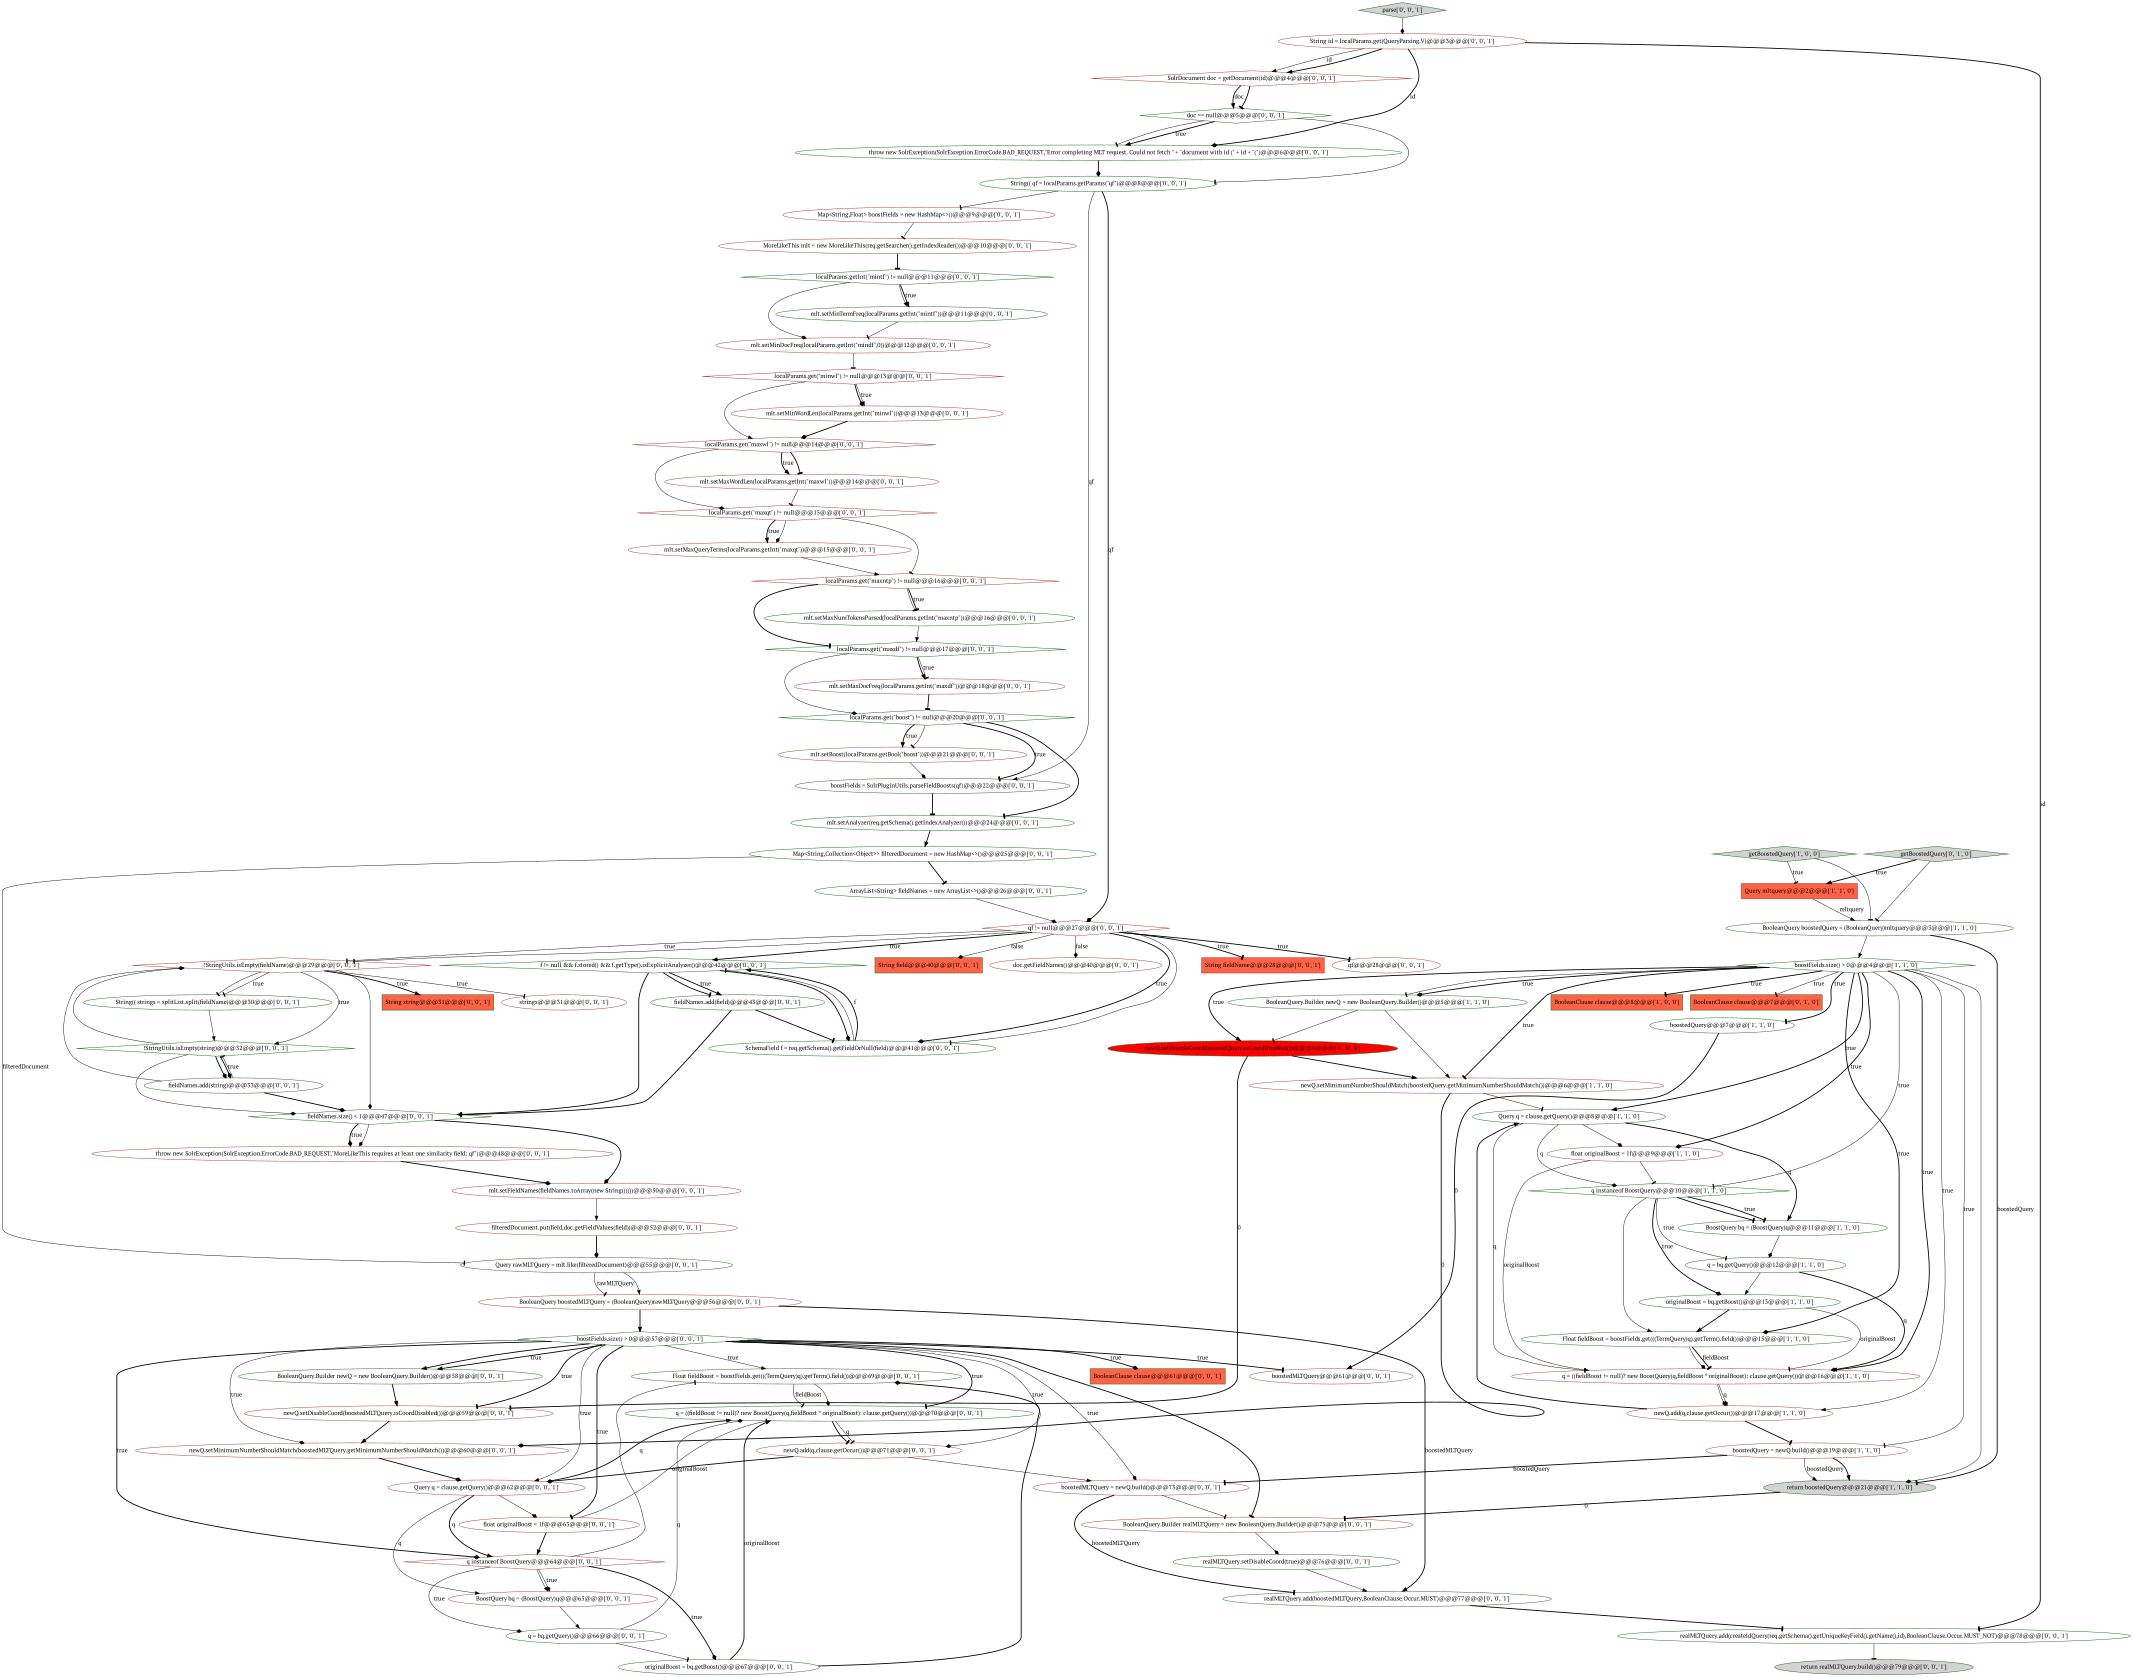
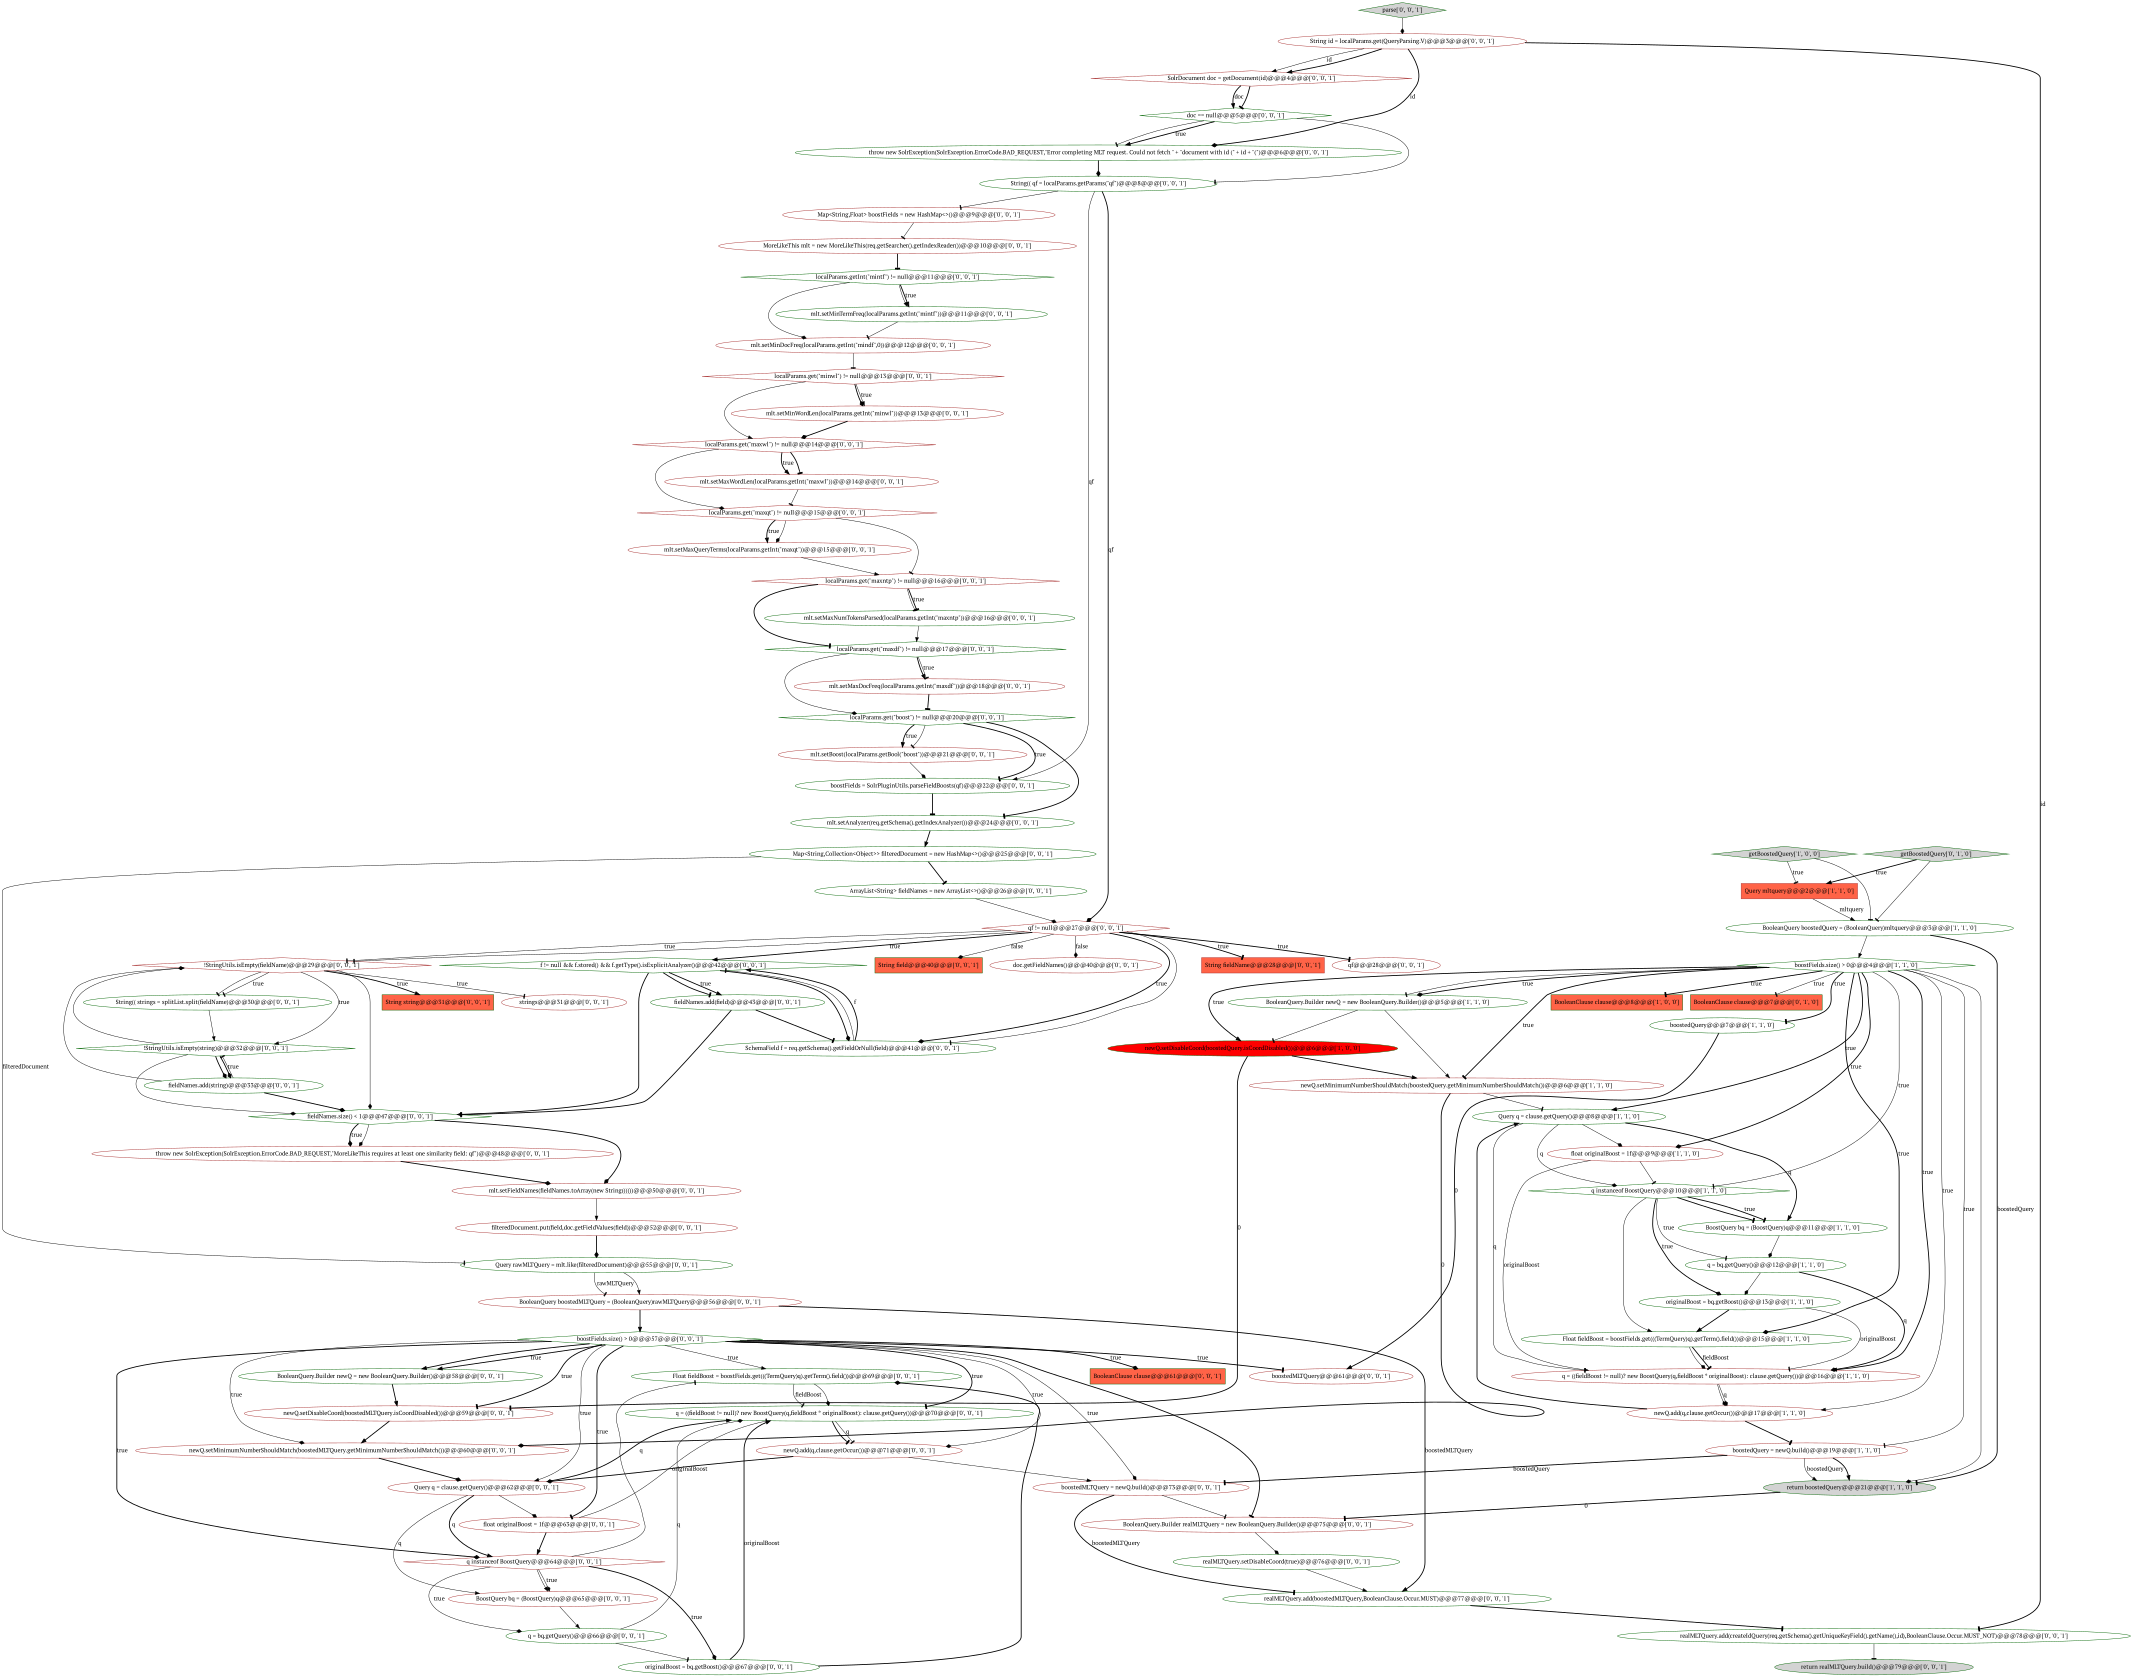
(1754, 1282) -> (1754, 1282)
